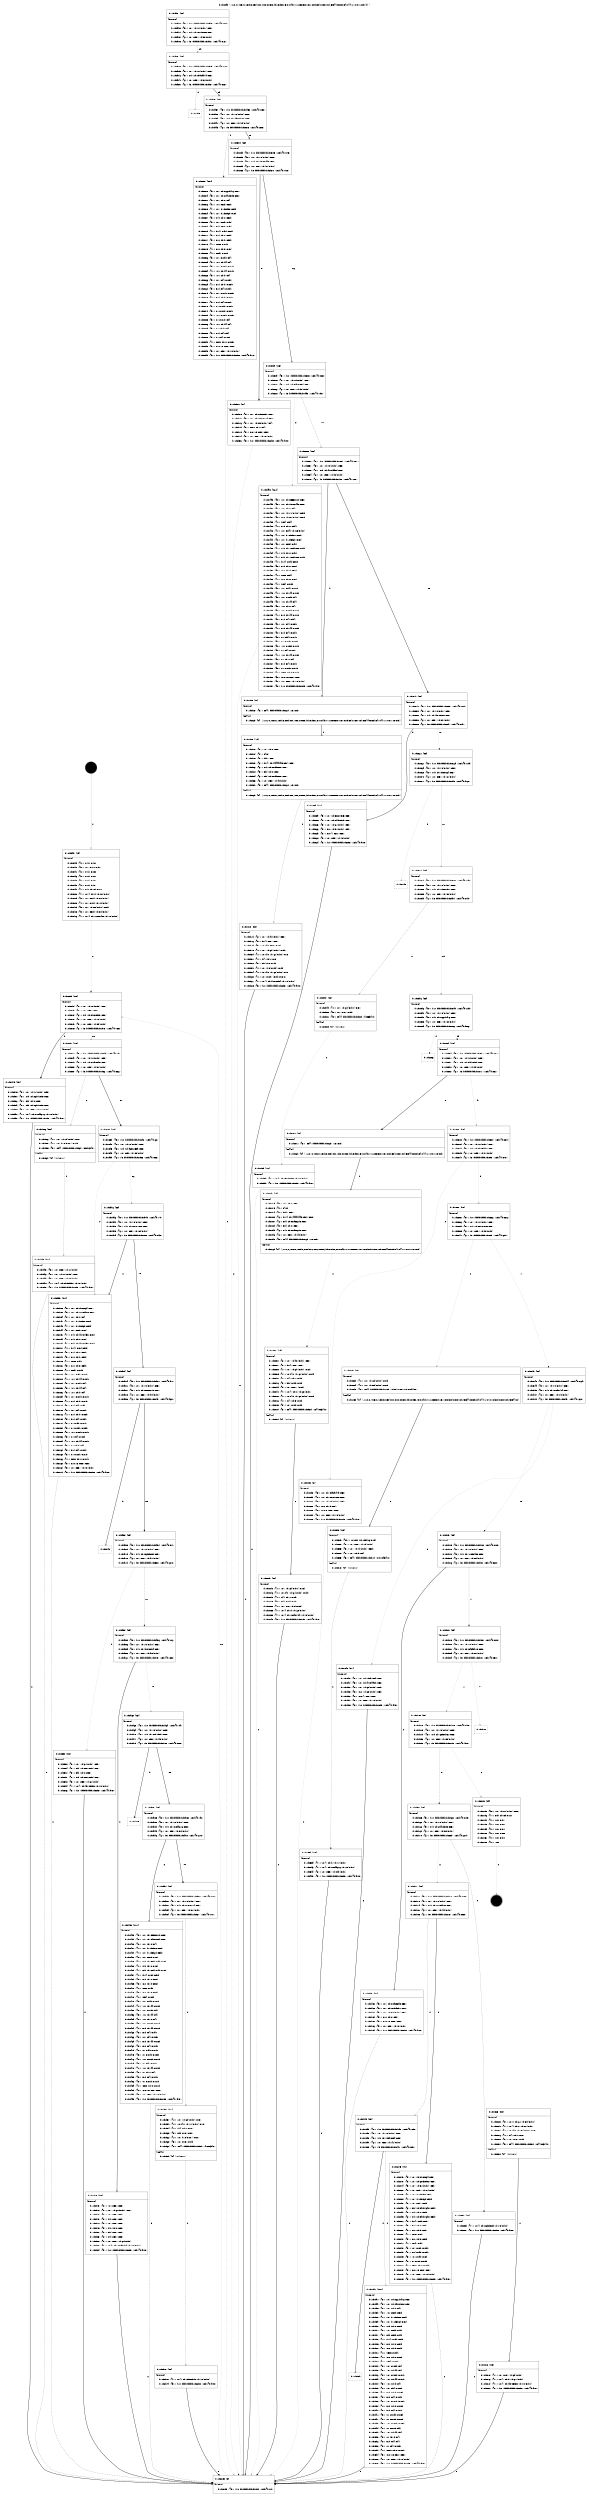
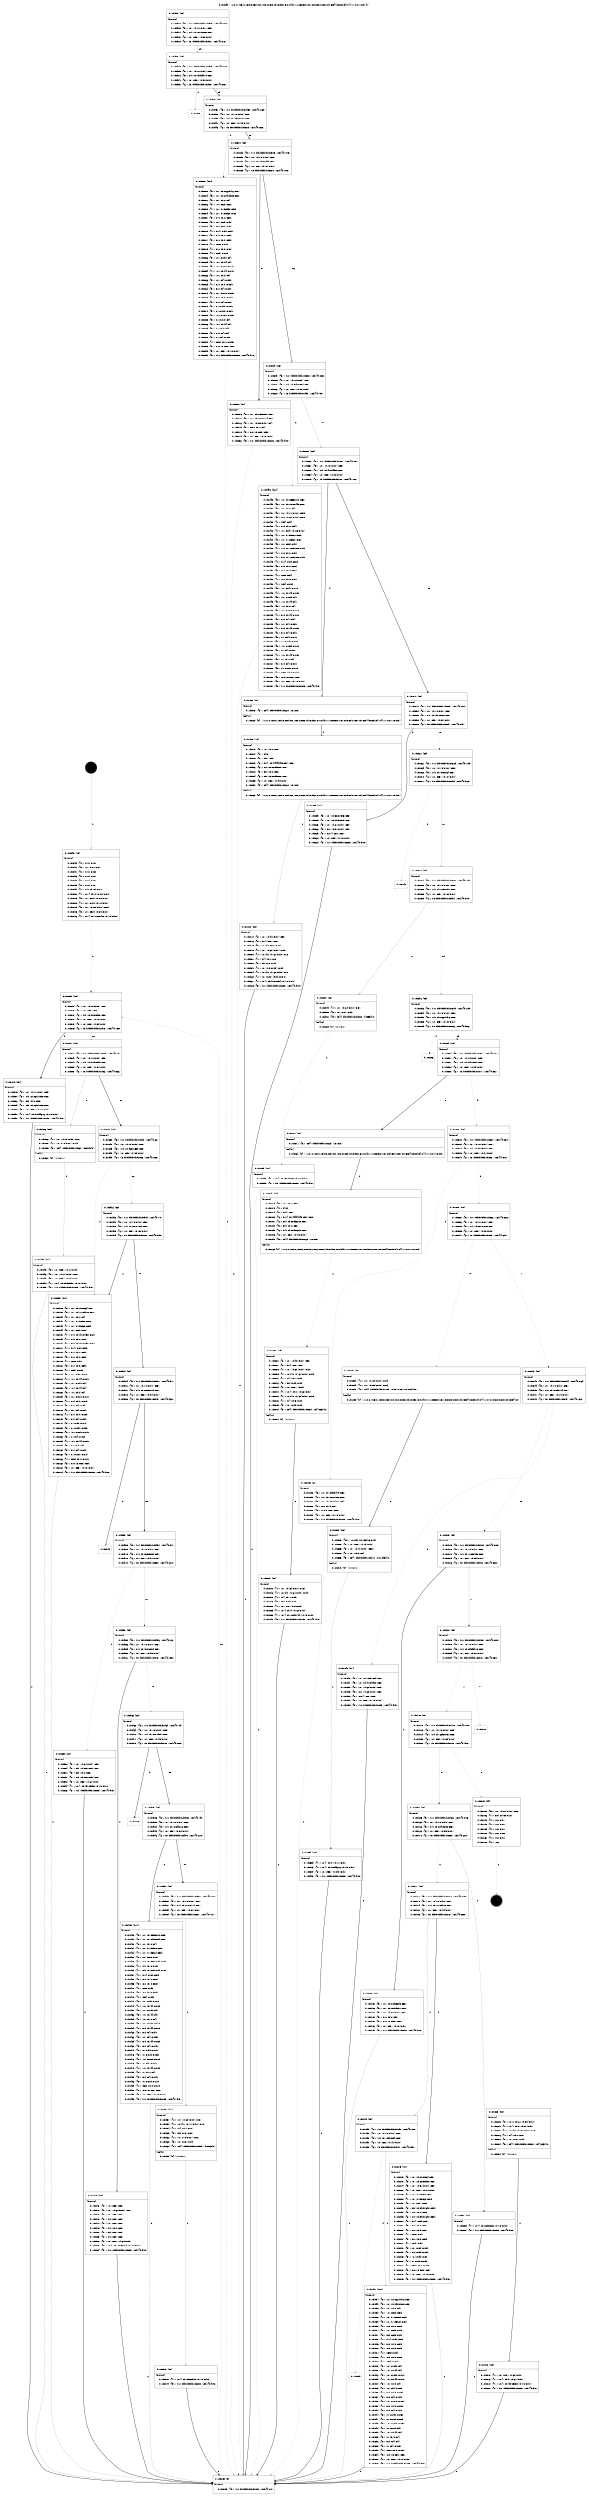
(470, 1274) -> (470, 1274)
(366, 2261) -> (366, 2261)
